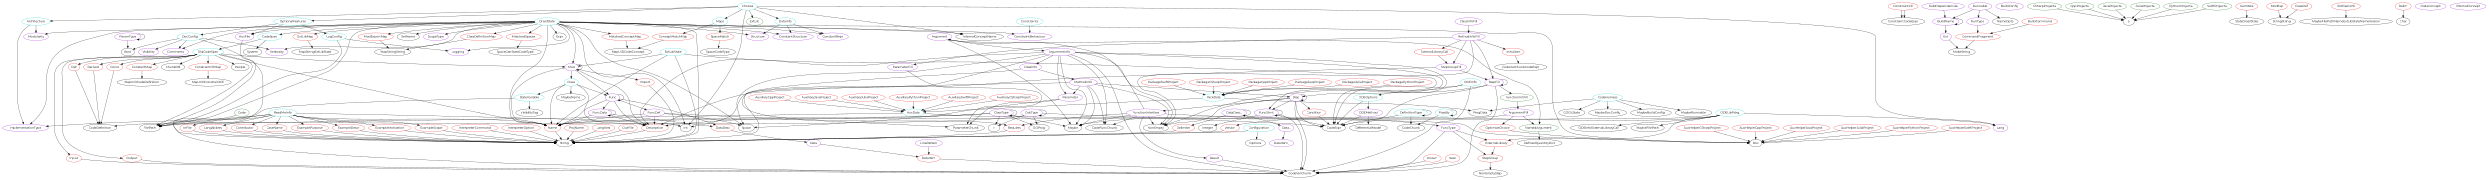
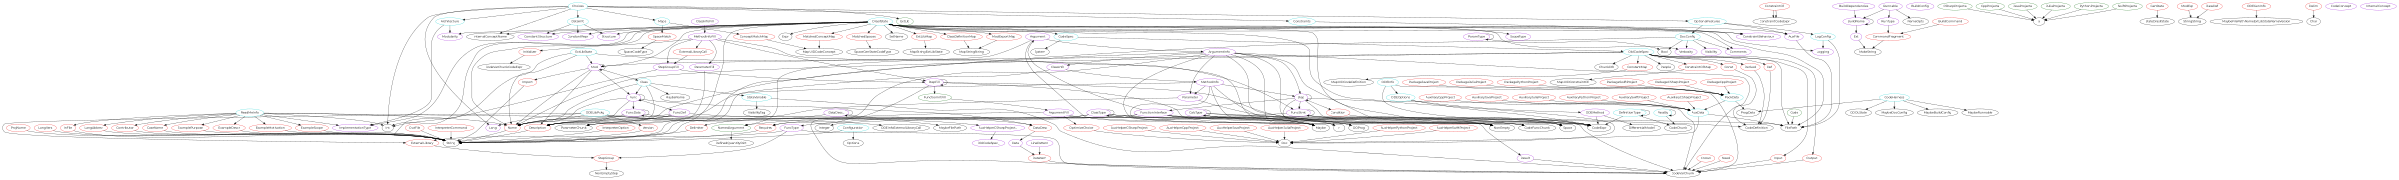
none -> (937, 14)
(1286, 128) -> (998, 128)
(1282, 143) -> (989, 143)
